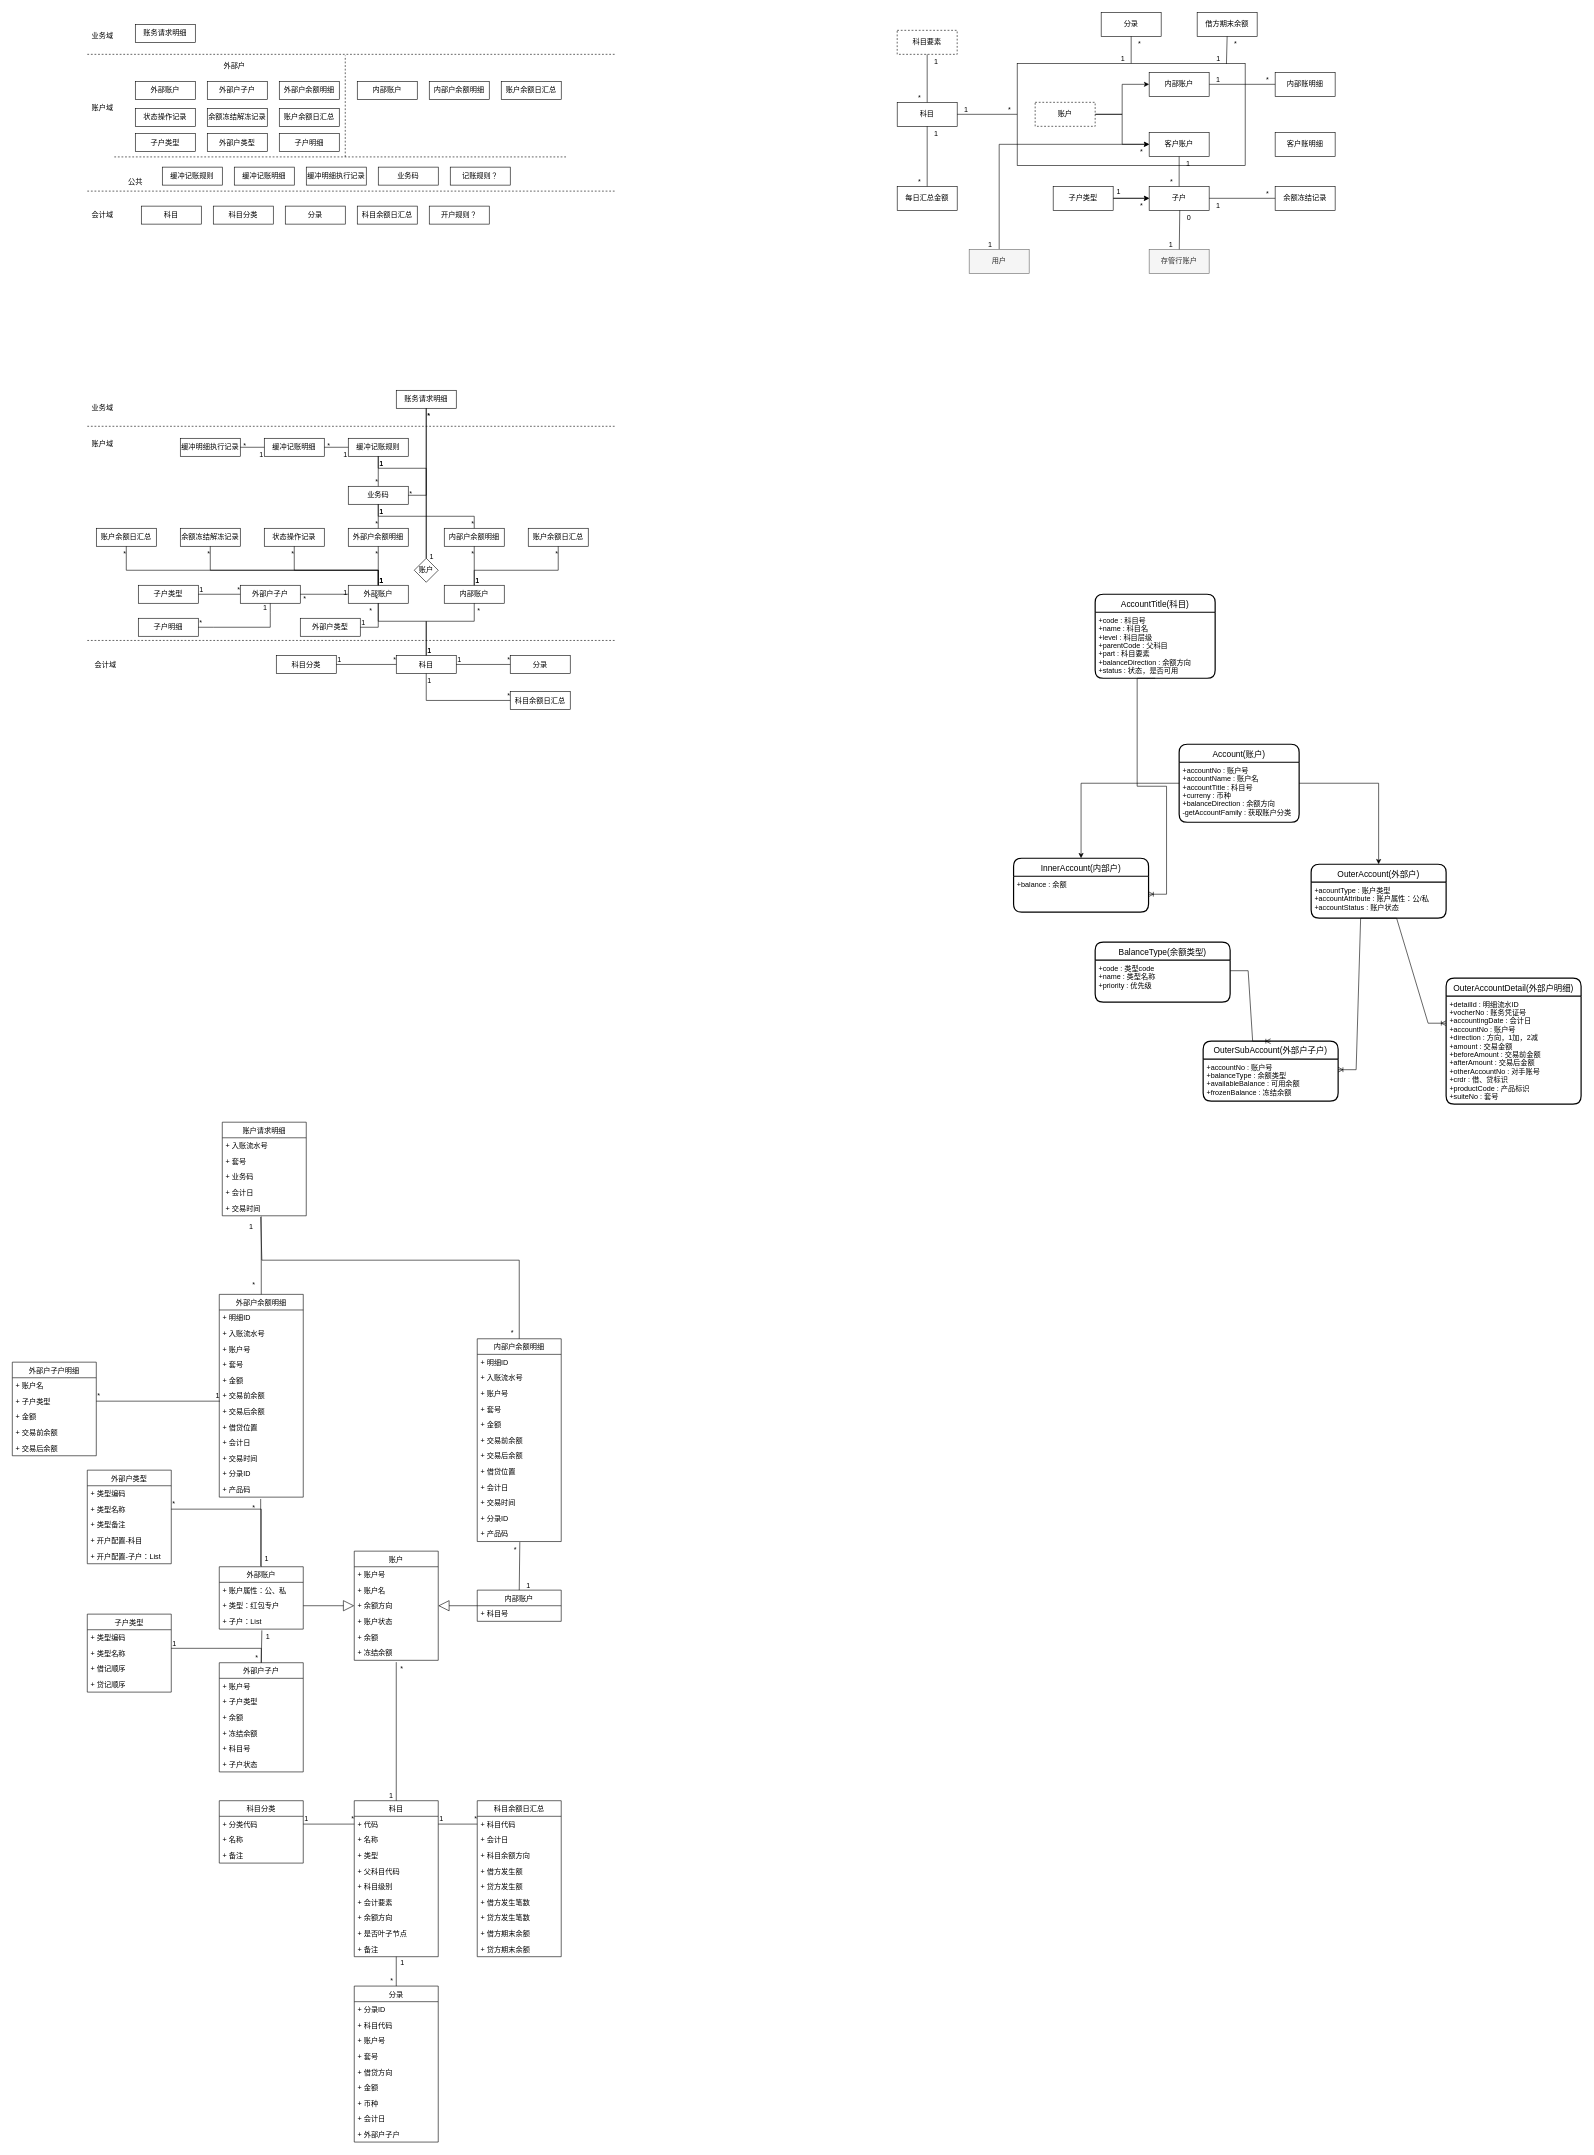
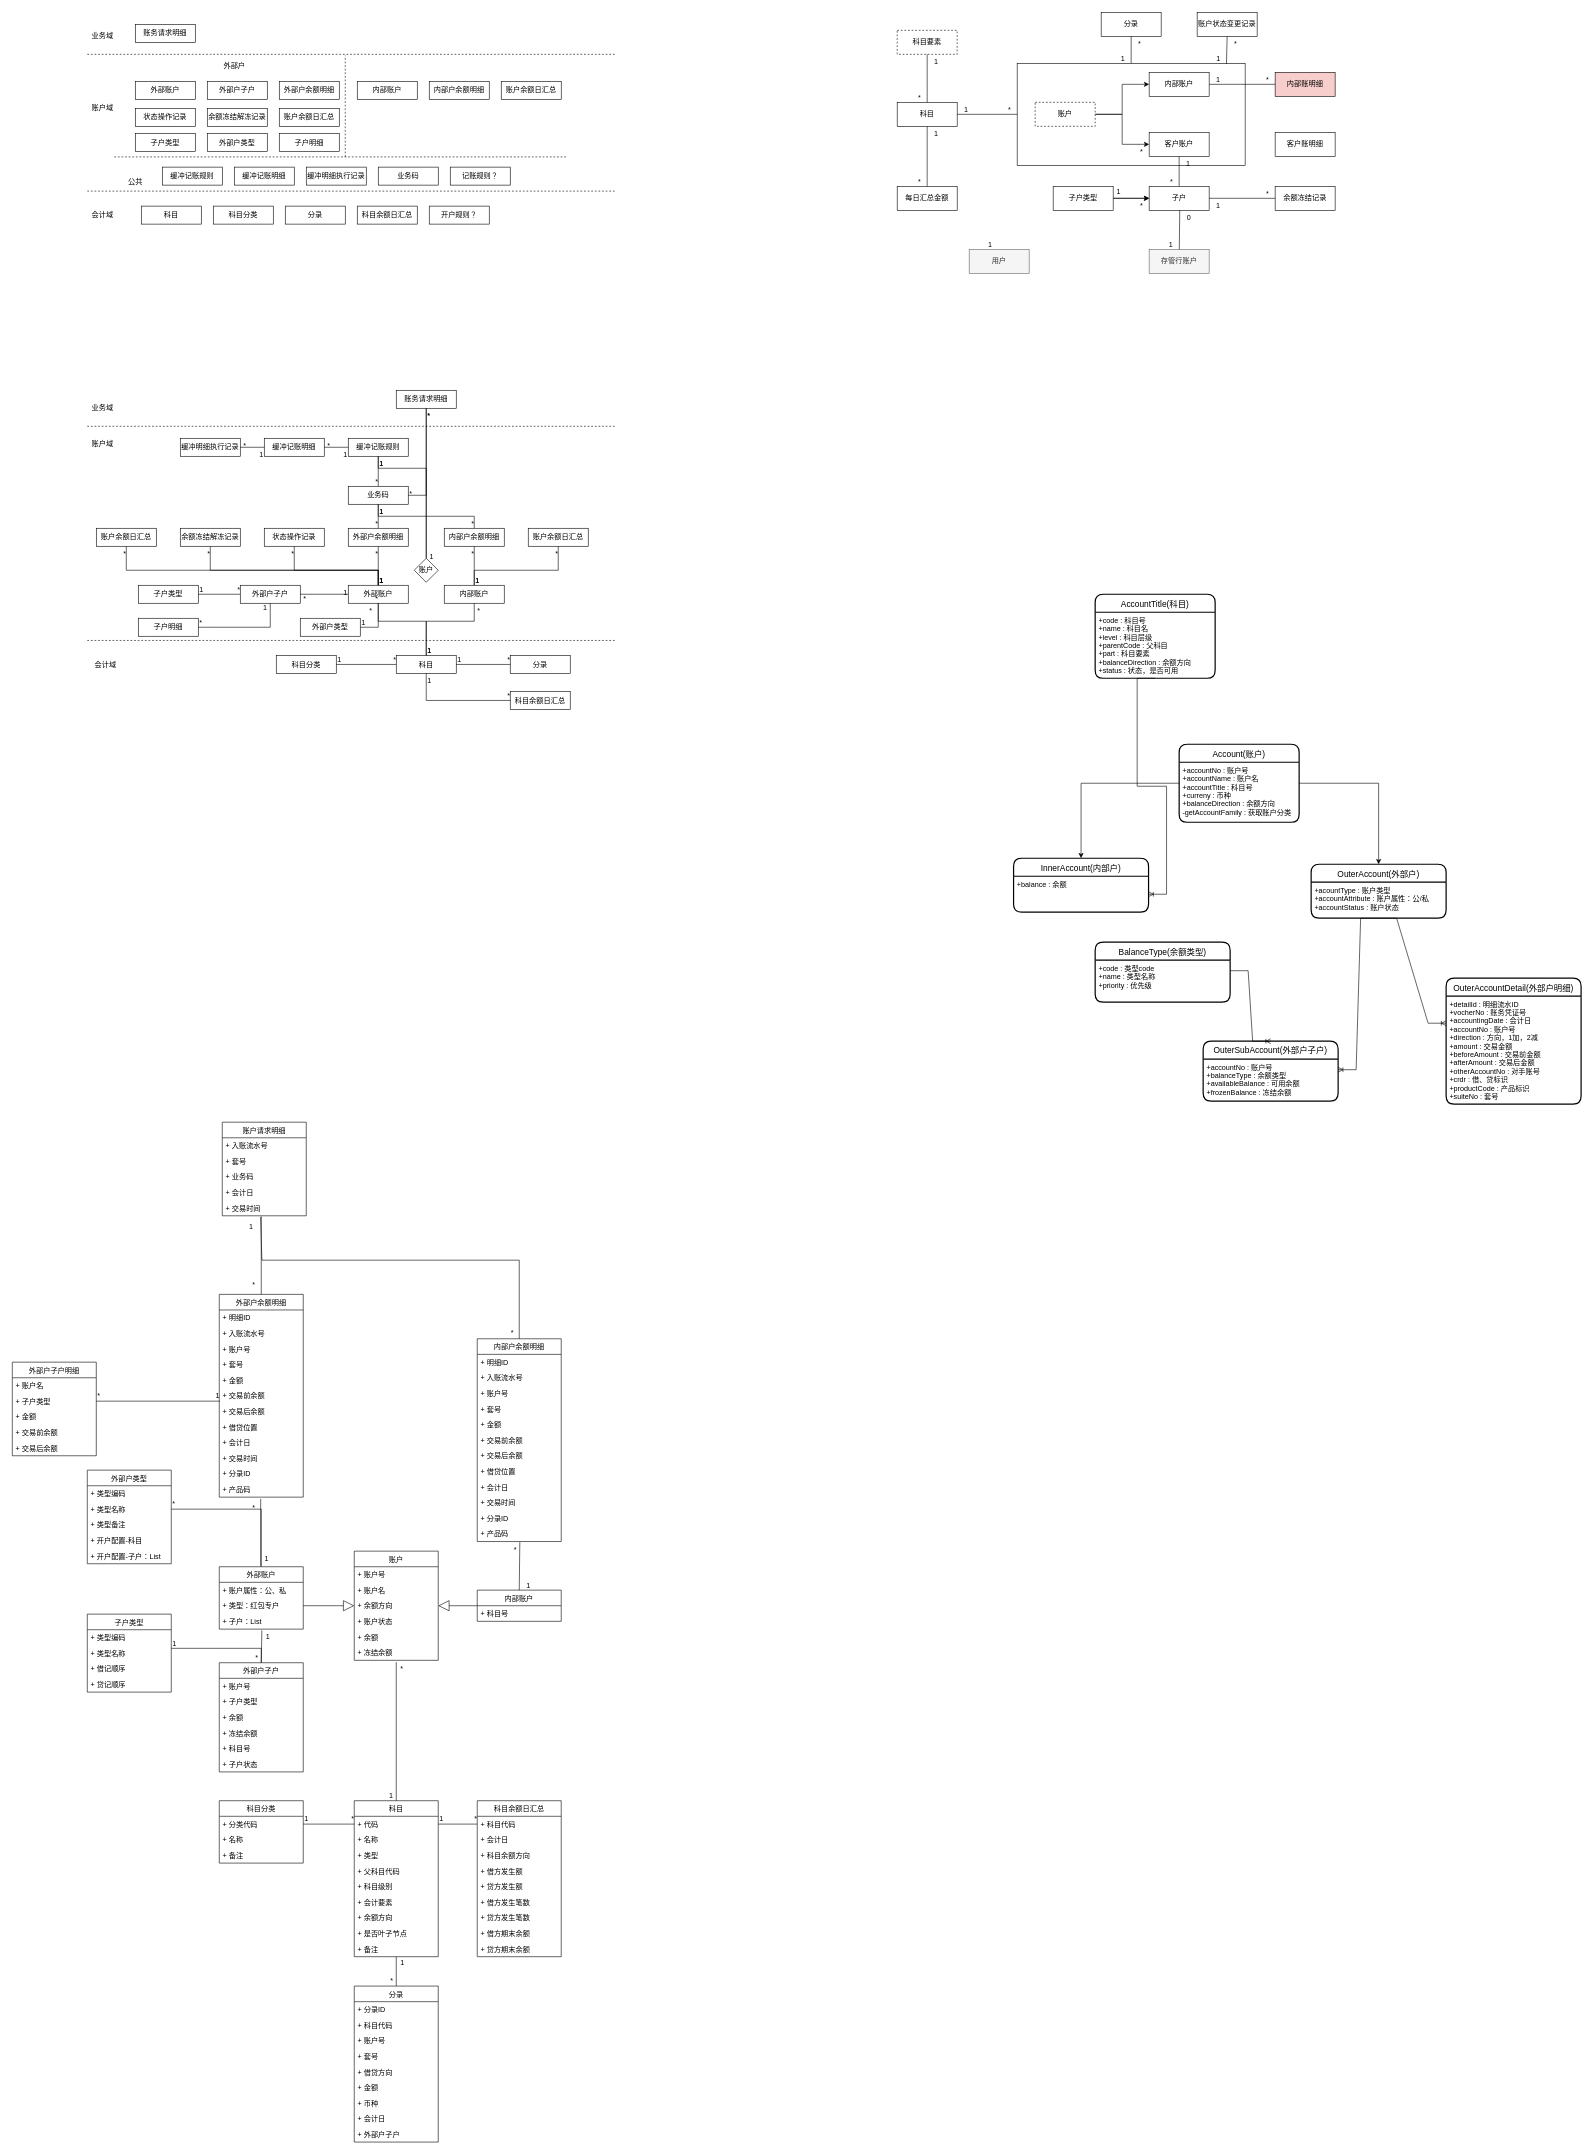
(1227, 24) -> (1227, 24)
(1305, 84) -> (1305, 84)
(1007, 144) -> none
